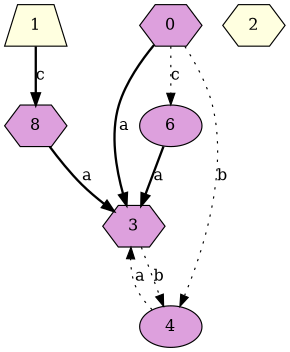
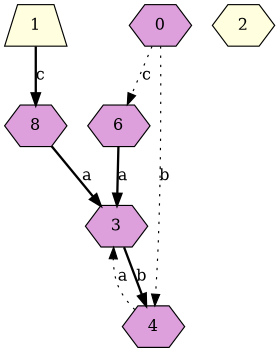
(117, 115) -> none
(171, 126) -> (119, 126)
(150, 271) -> (133, 271)
(171, 327) -> (154, 327)
